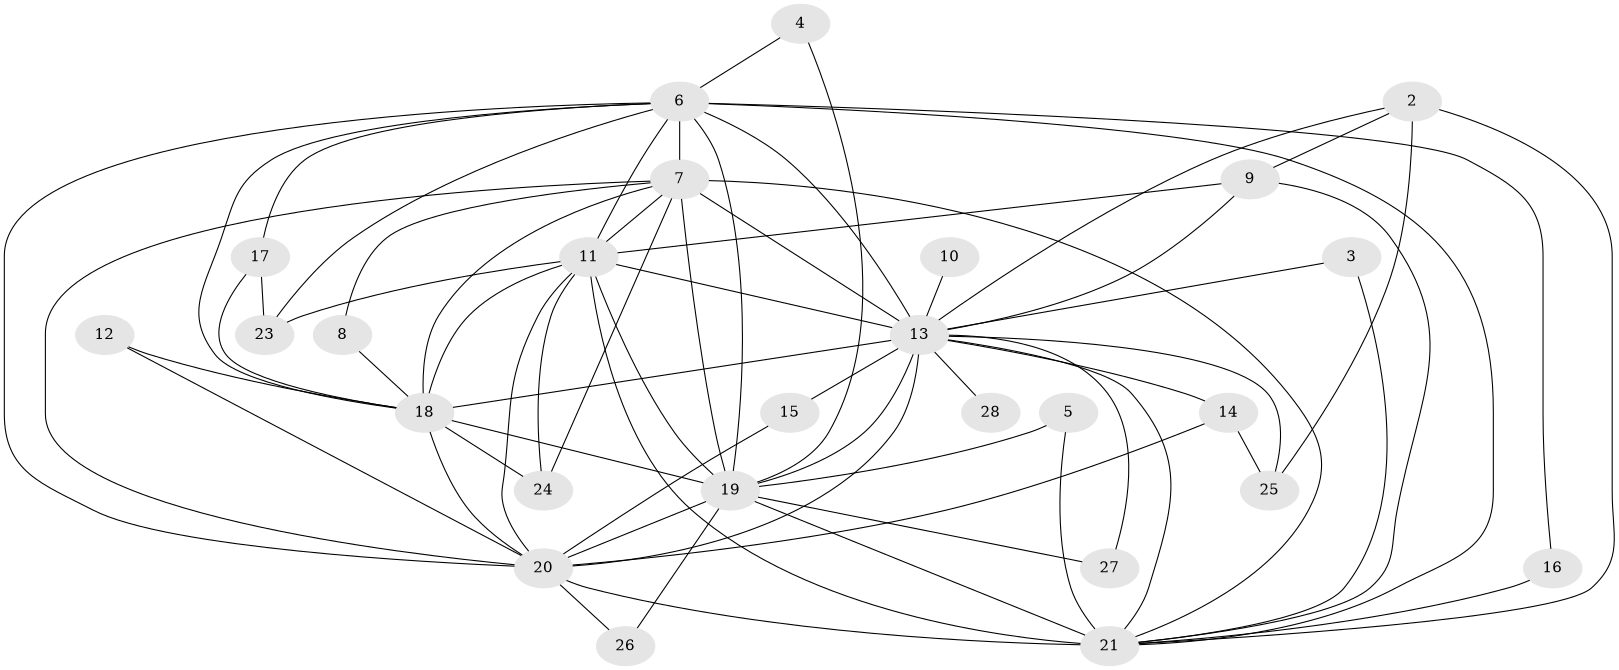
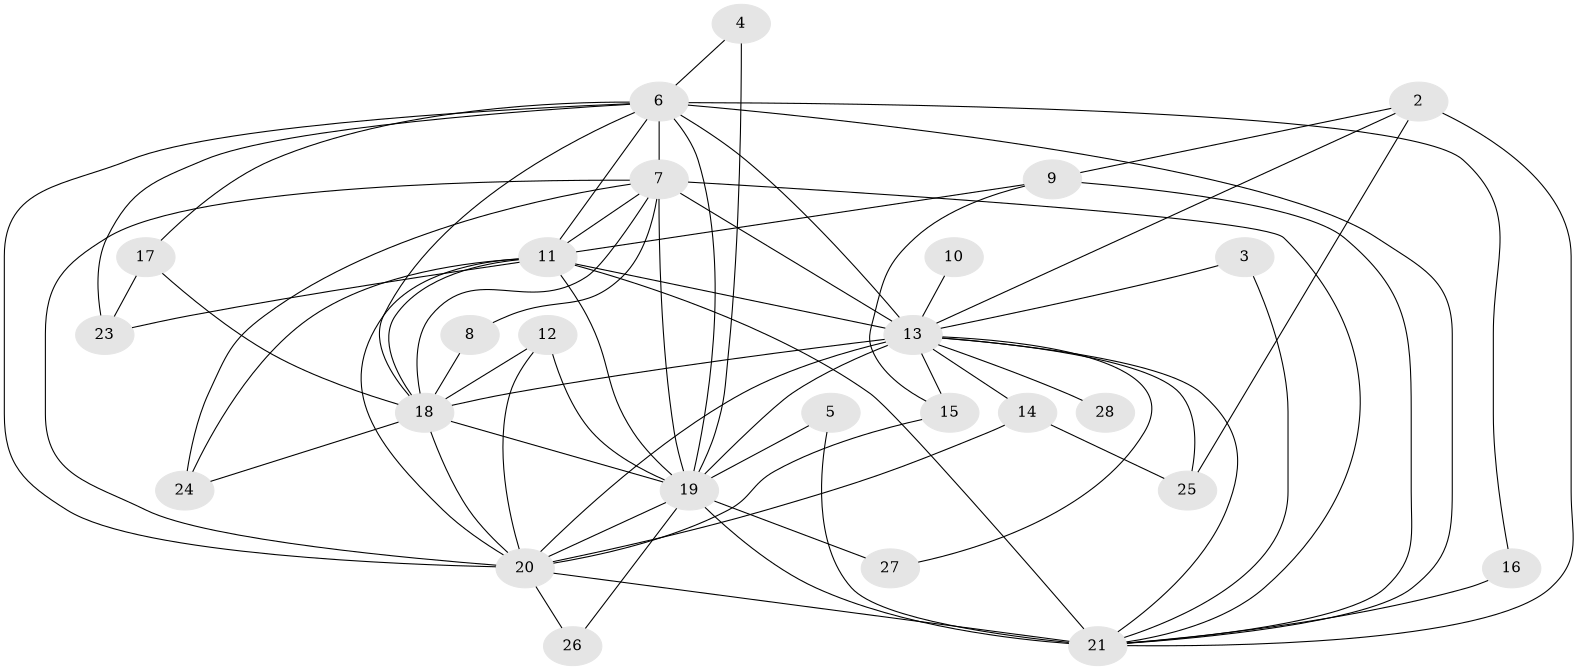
(1102, 287) -> (890, 268)
none -> (592, 432)
